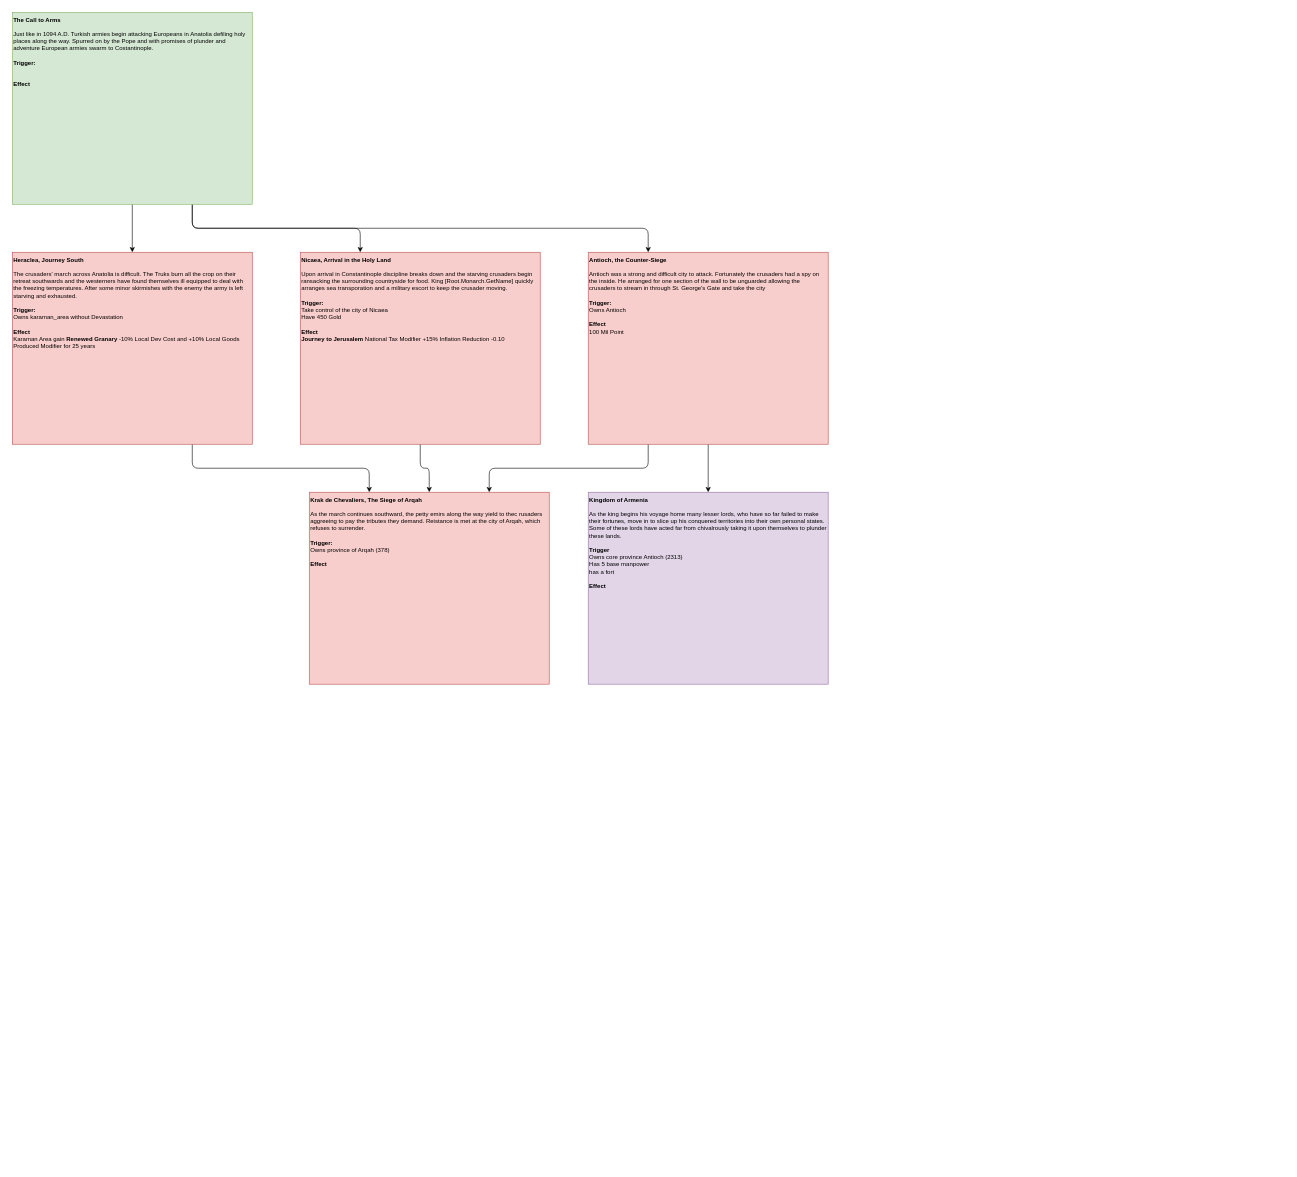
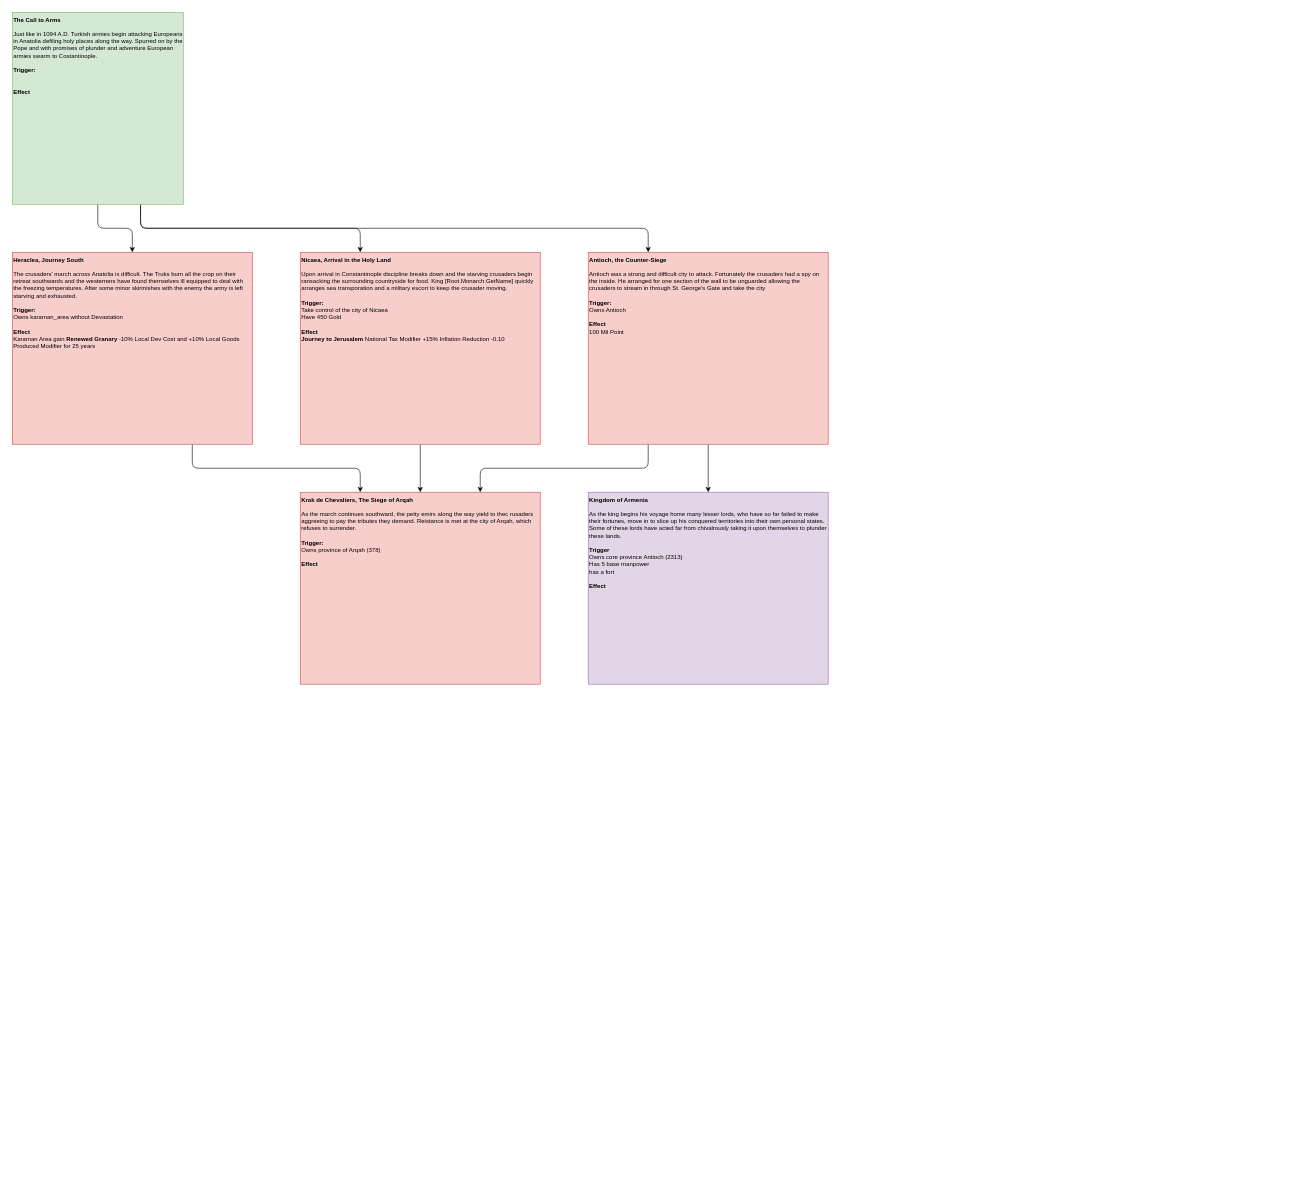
(132, 108) -> (98, 108)
(429, 588) -> (420, 588)
